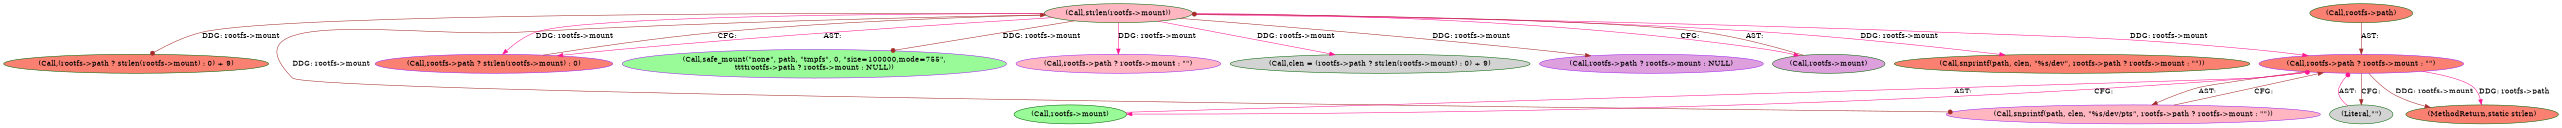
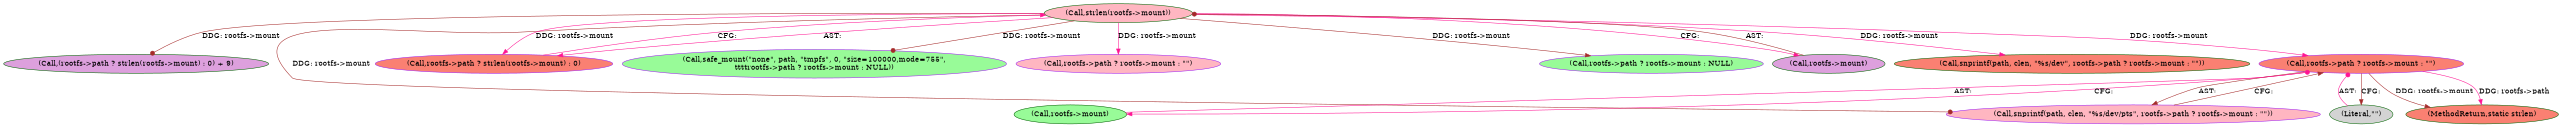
(2361, 13) -> none
(791, 26) -> (791, 26)
(136, 64) -> (136, 64)
(1380, 64) -> none
(1651, 64) -> (1651, 64)
